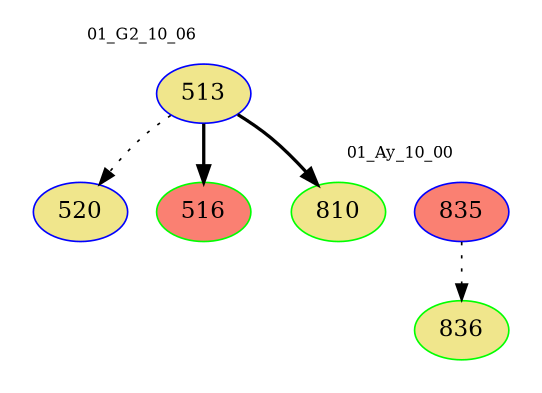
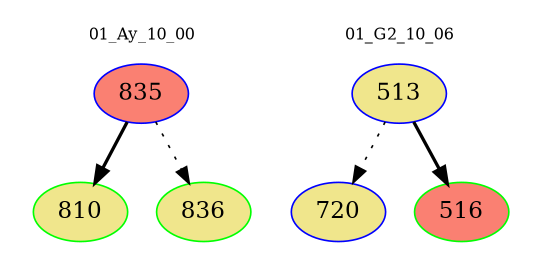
(289, 154) -> (115, 145)
(81, 212) -> (338, 212)
